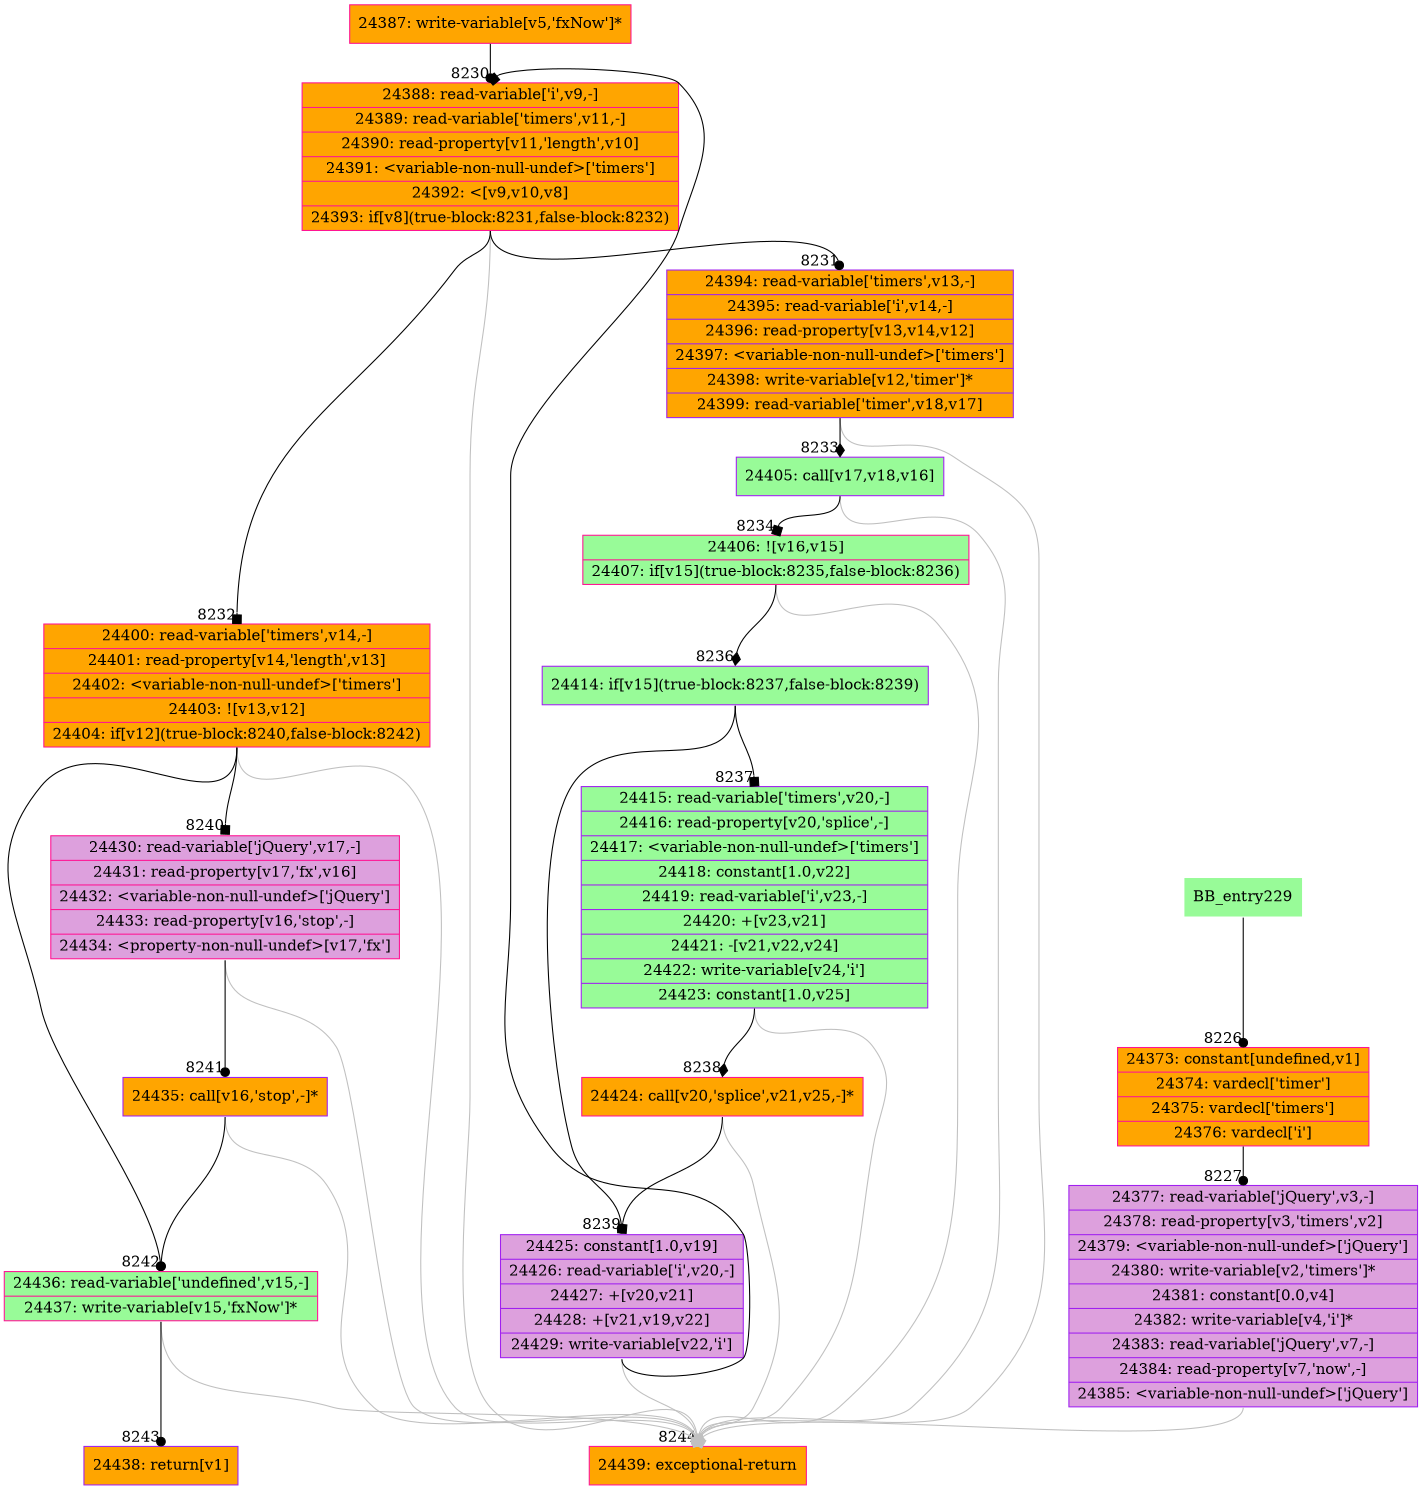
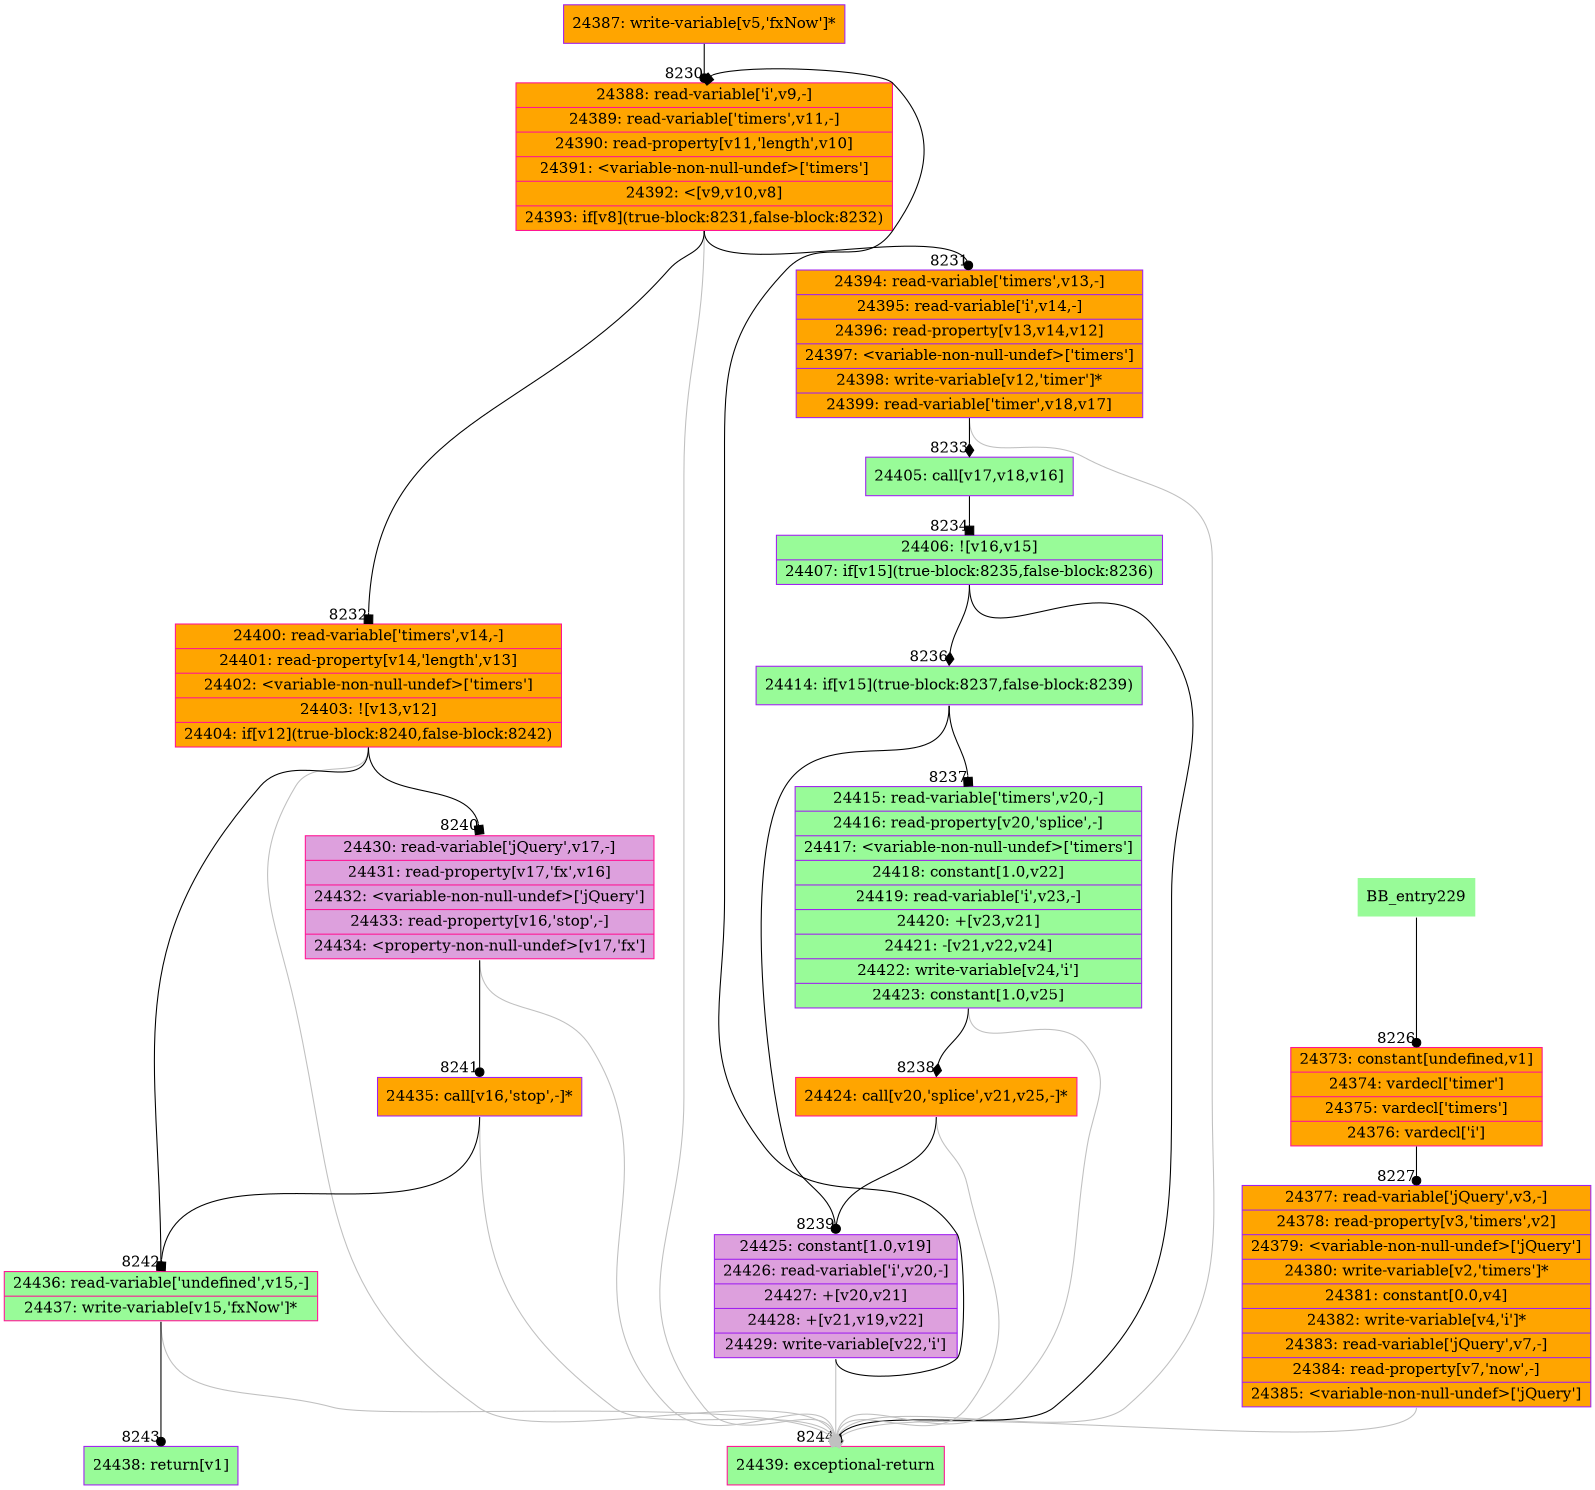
(490, 24) -> (704, 24)
(776, 560) -> (969, 560)
(998, 1008) -> none
(958, 1010) -> (1172, 1033)
(677, 1173) -> (890, 1173)
(196, 1190) -> (316, 1194)
(1243, 1296) -> (1416, 1296)
(161, 1466) -> (161, 1466)
(698, 1466) -> (836, 1466)
